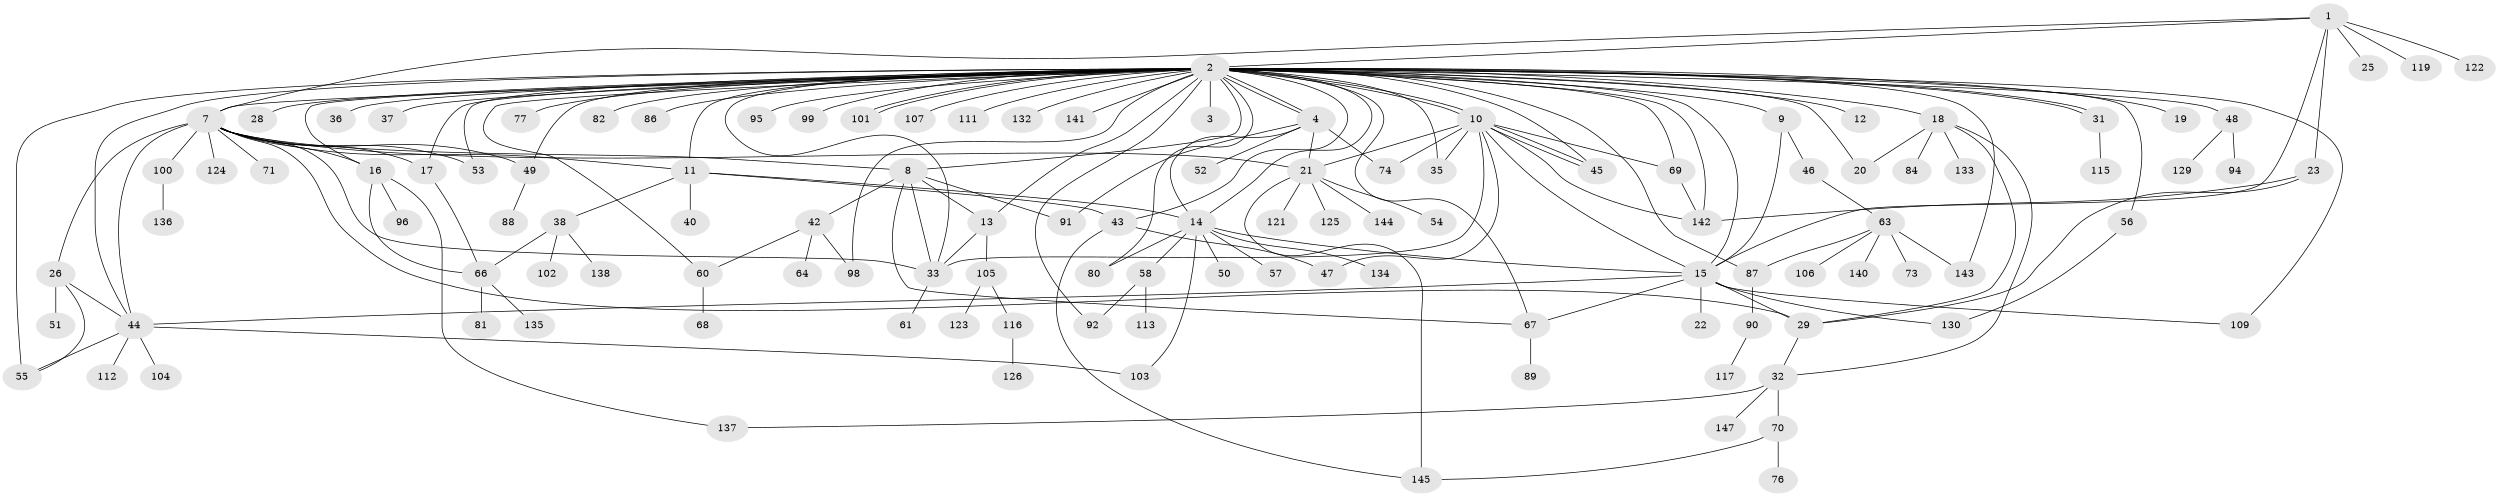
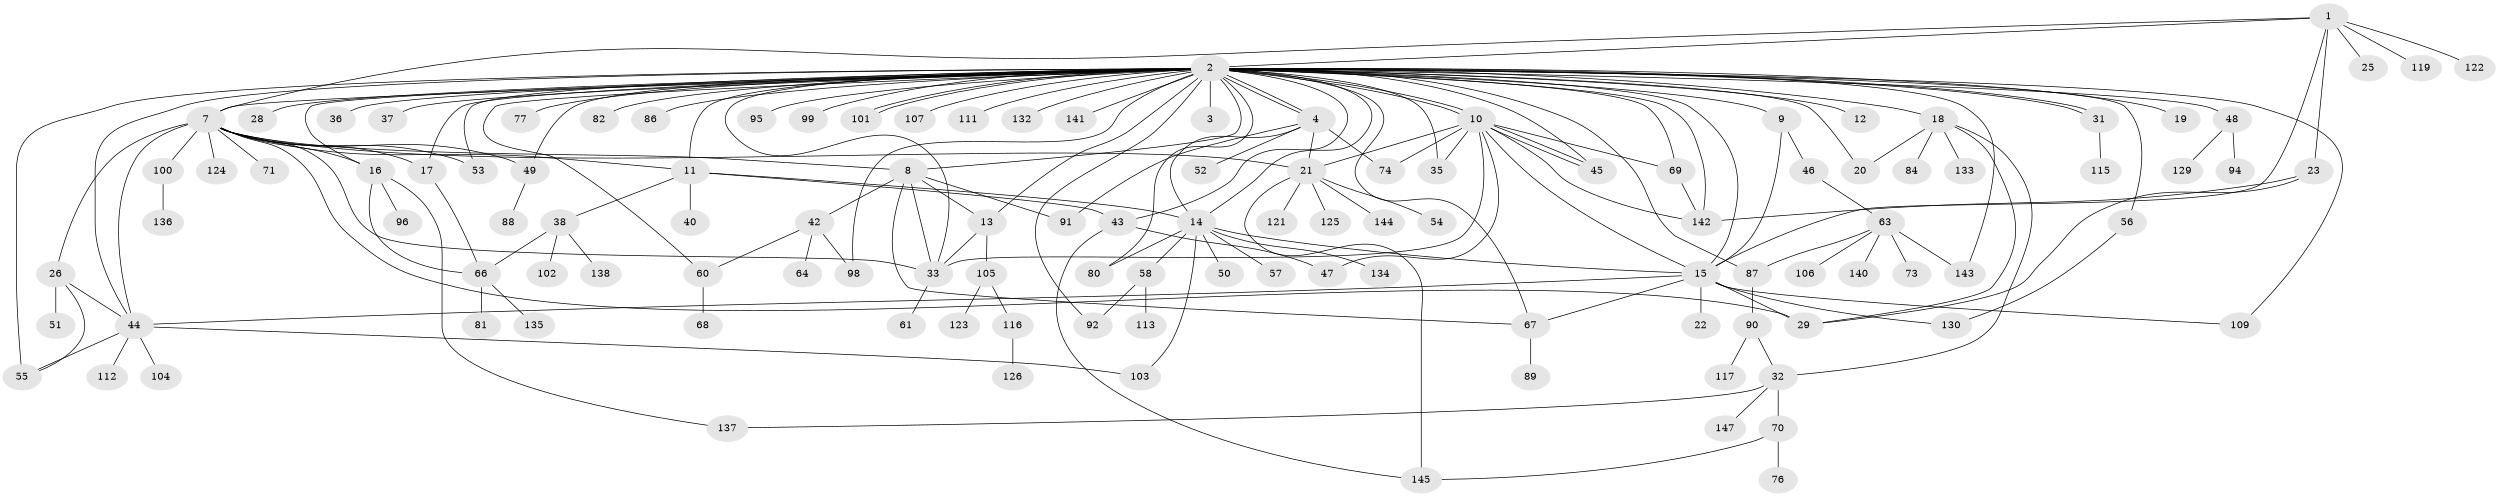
(1791, 351) -> (1765, 351)
